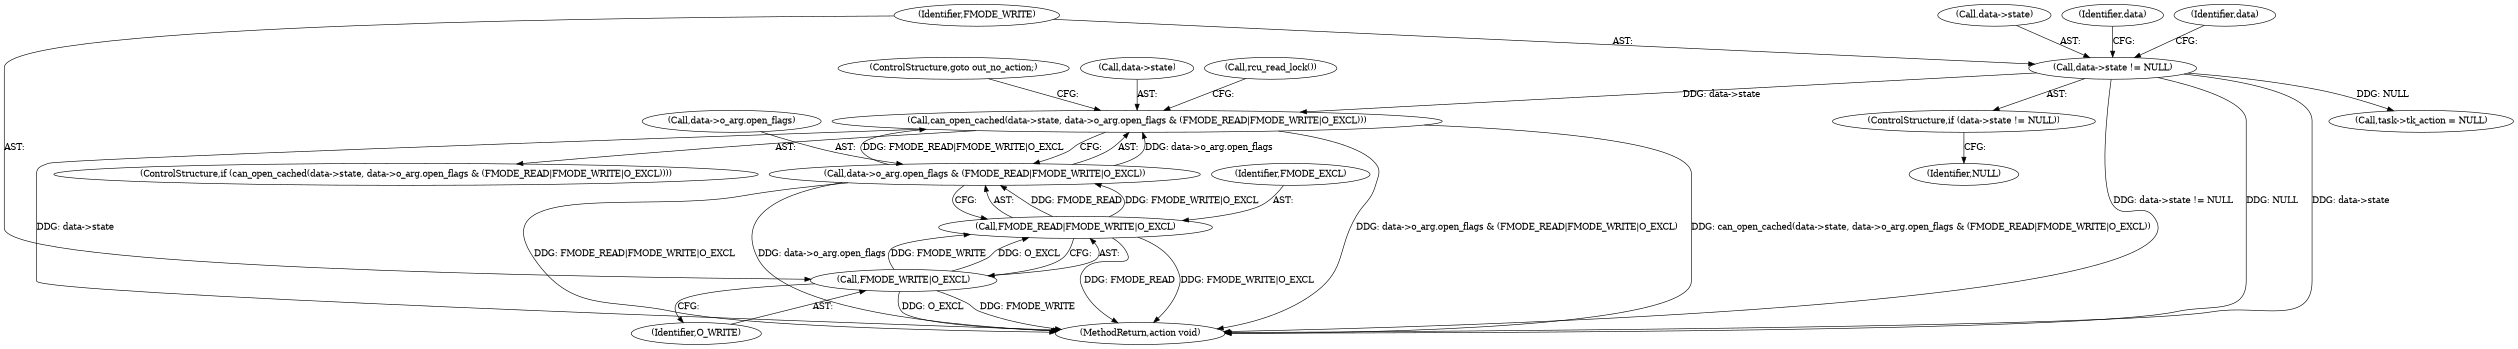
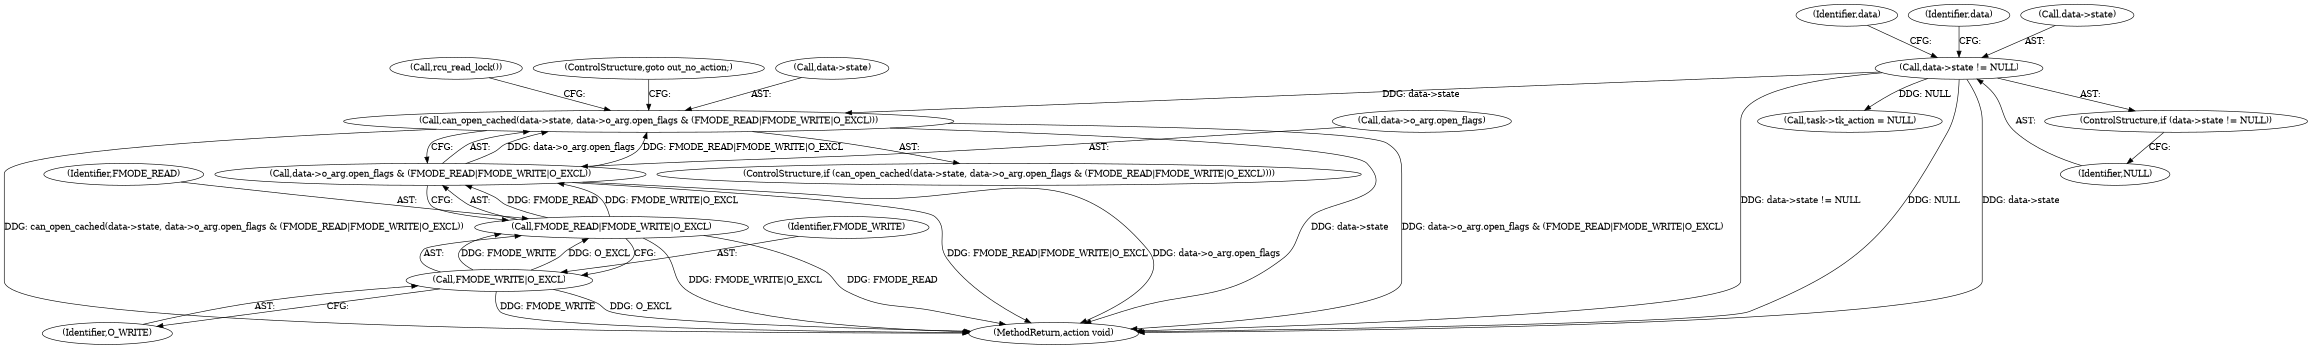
(1541, 42) -> (2021, 136)
(1291, 174) -> (124, 174)
